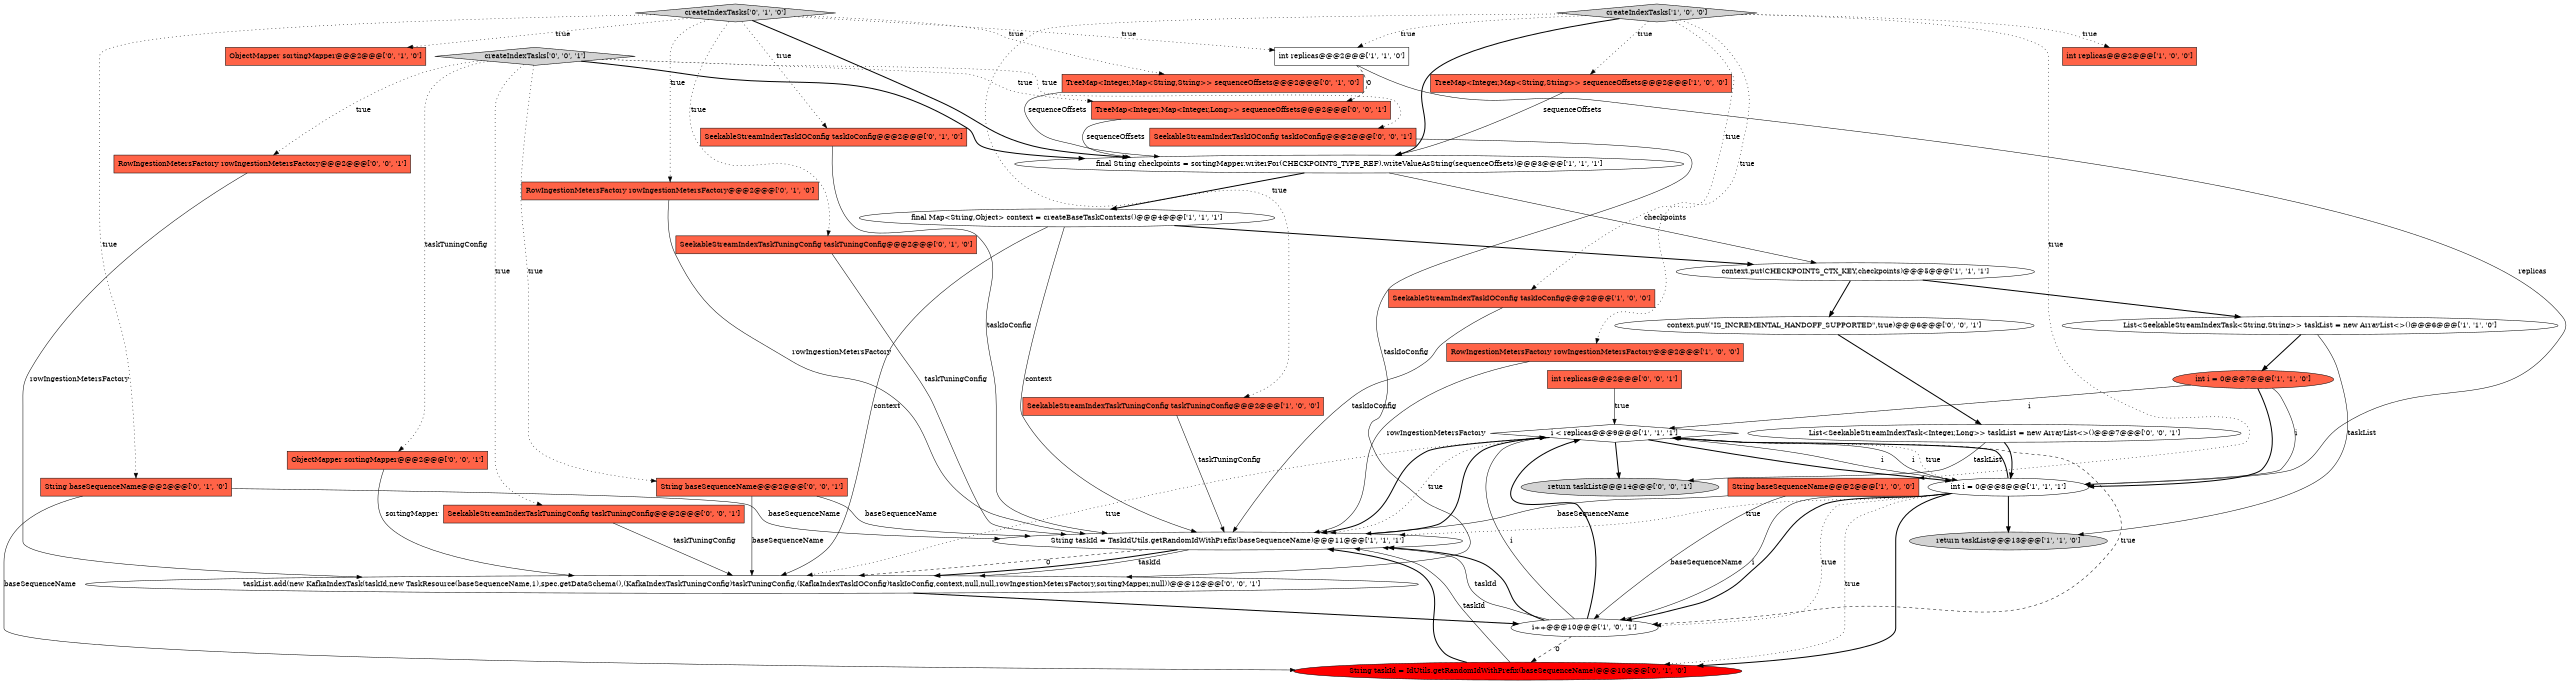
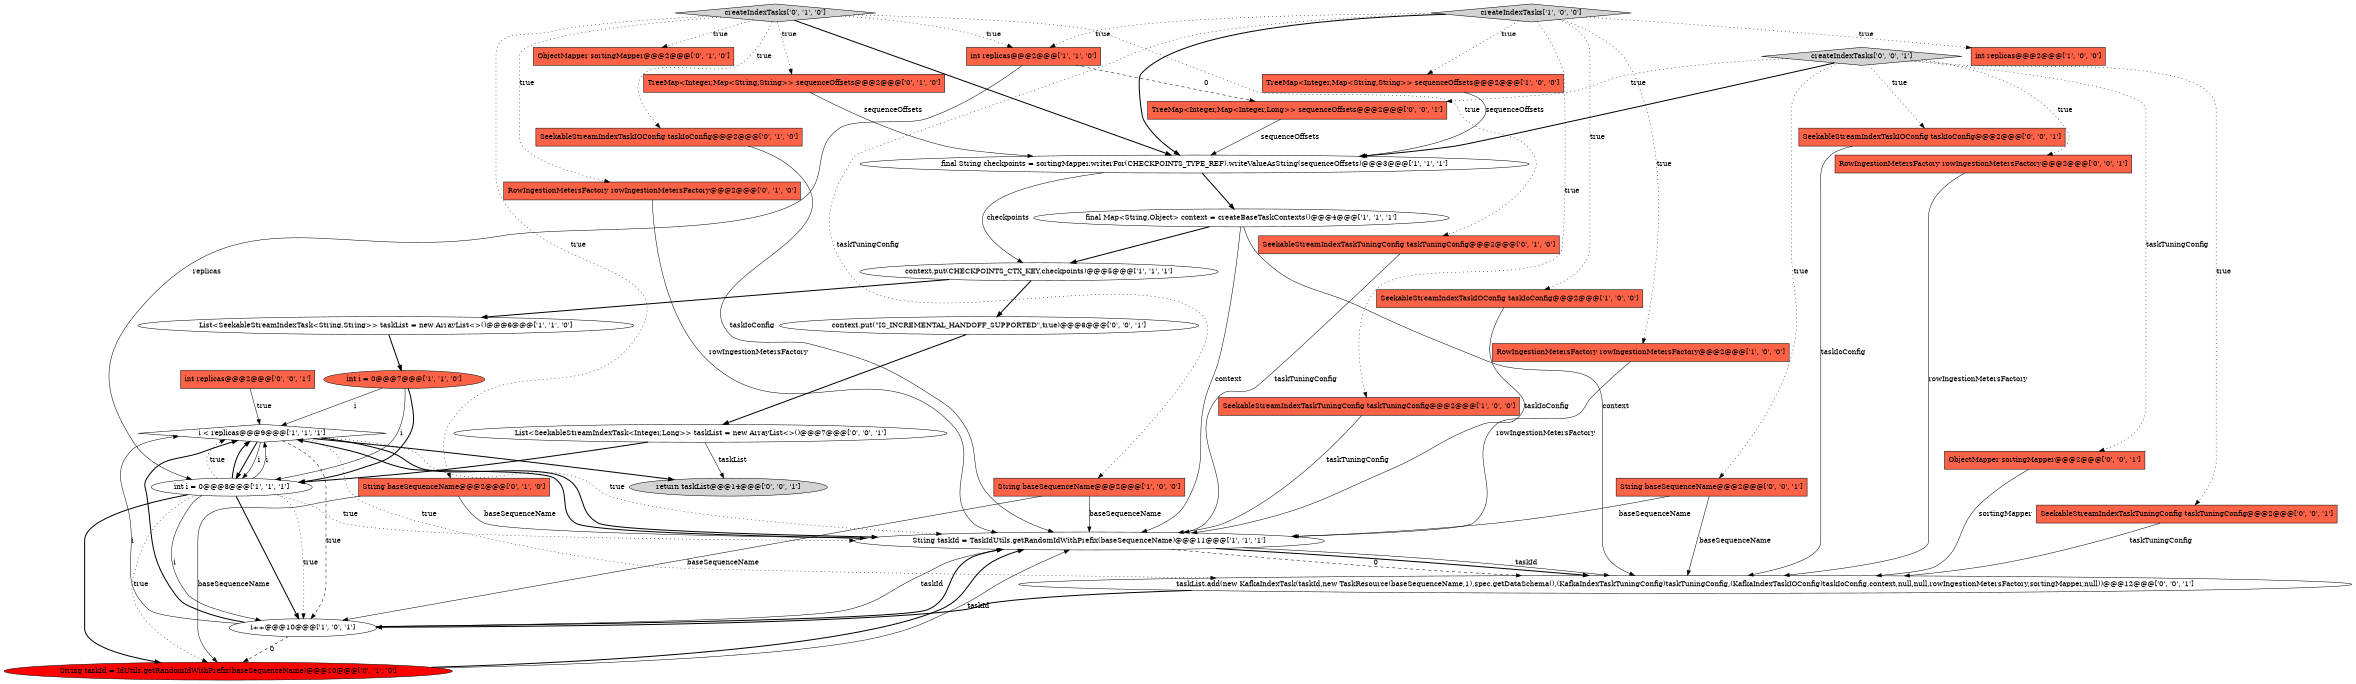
(1342, 56) -> (1034, 56)
(2056, 245) -> (868, 245)
(2008, 541) -> none
